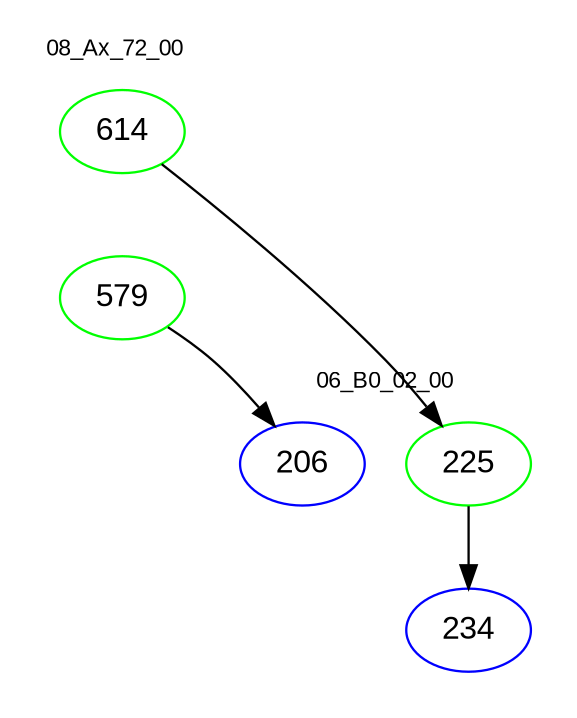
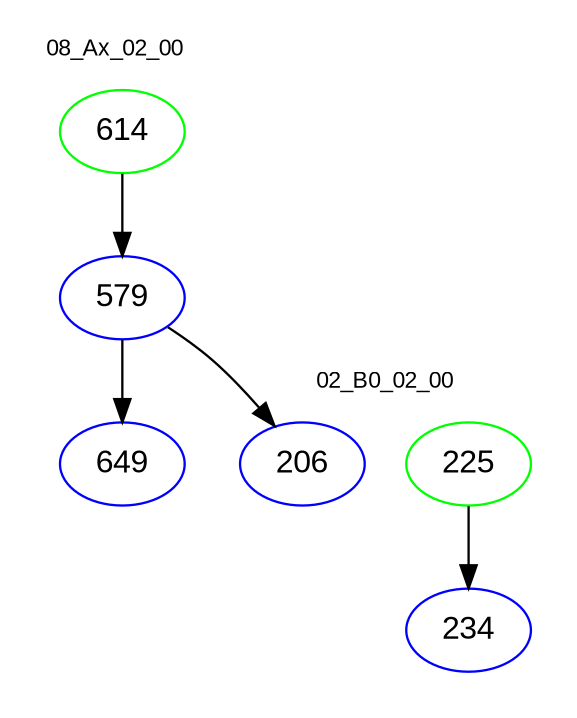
(115, 50) -> (115, 50)
(300, 279) -> (122, 203)
(122, 298) -> (122, 298)
(385, 382) -> (385, 382)
none -> (122, 464)
